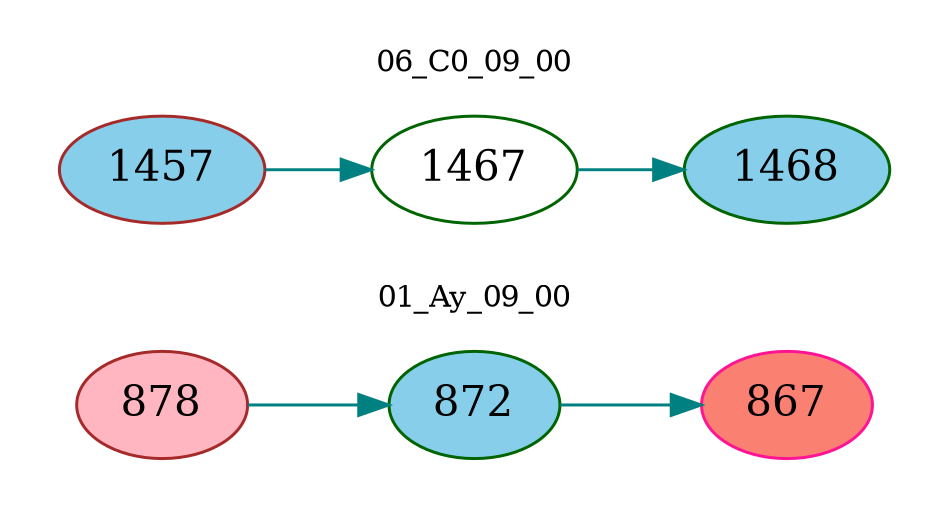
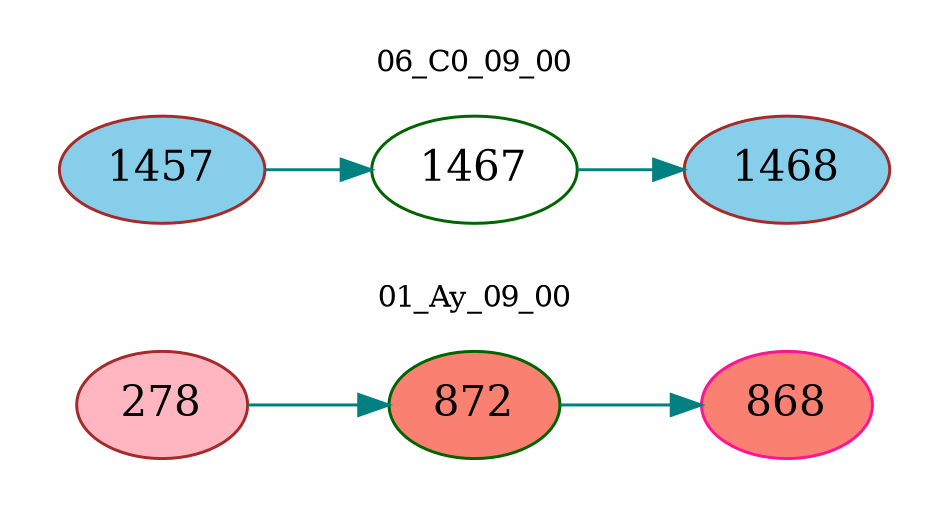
(787, 170) -> (787, 170)
(162, 405) -> (162, 405)
(474, 405) -> (474, 405)
(787, 405) -> (787, 405)
